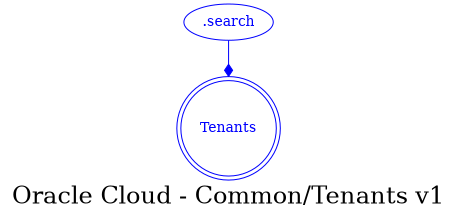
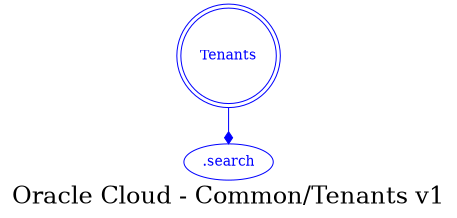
(229, 52) -> (229, 120)
